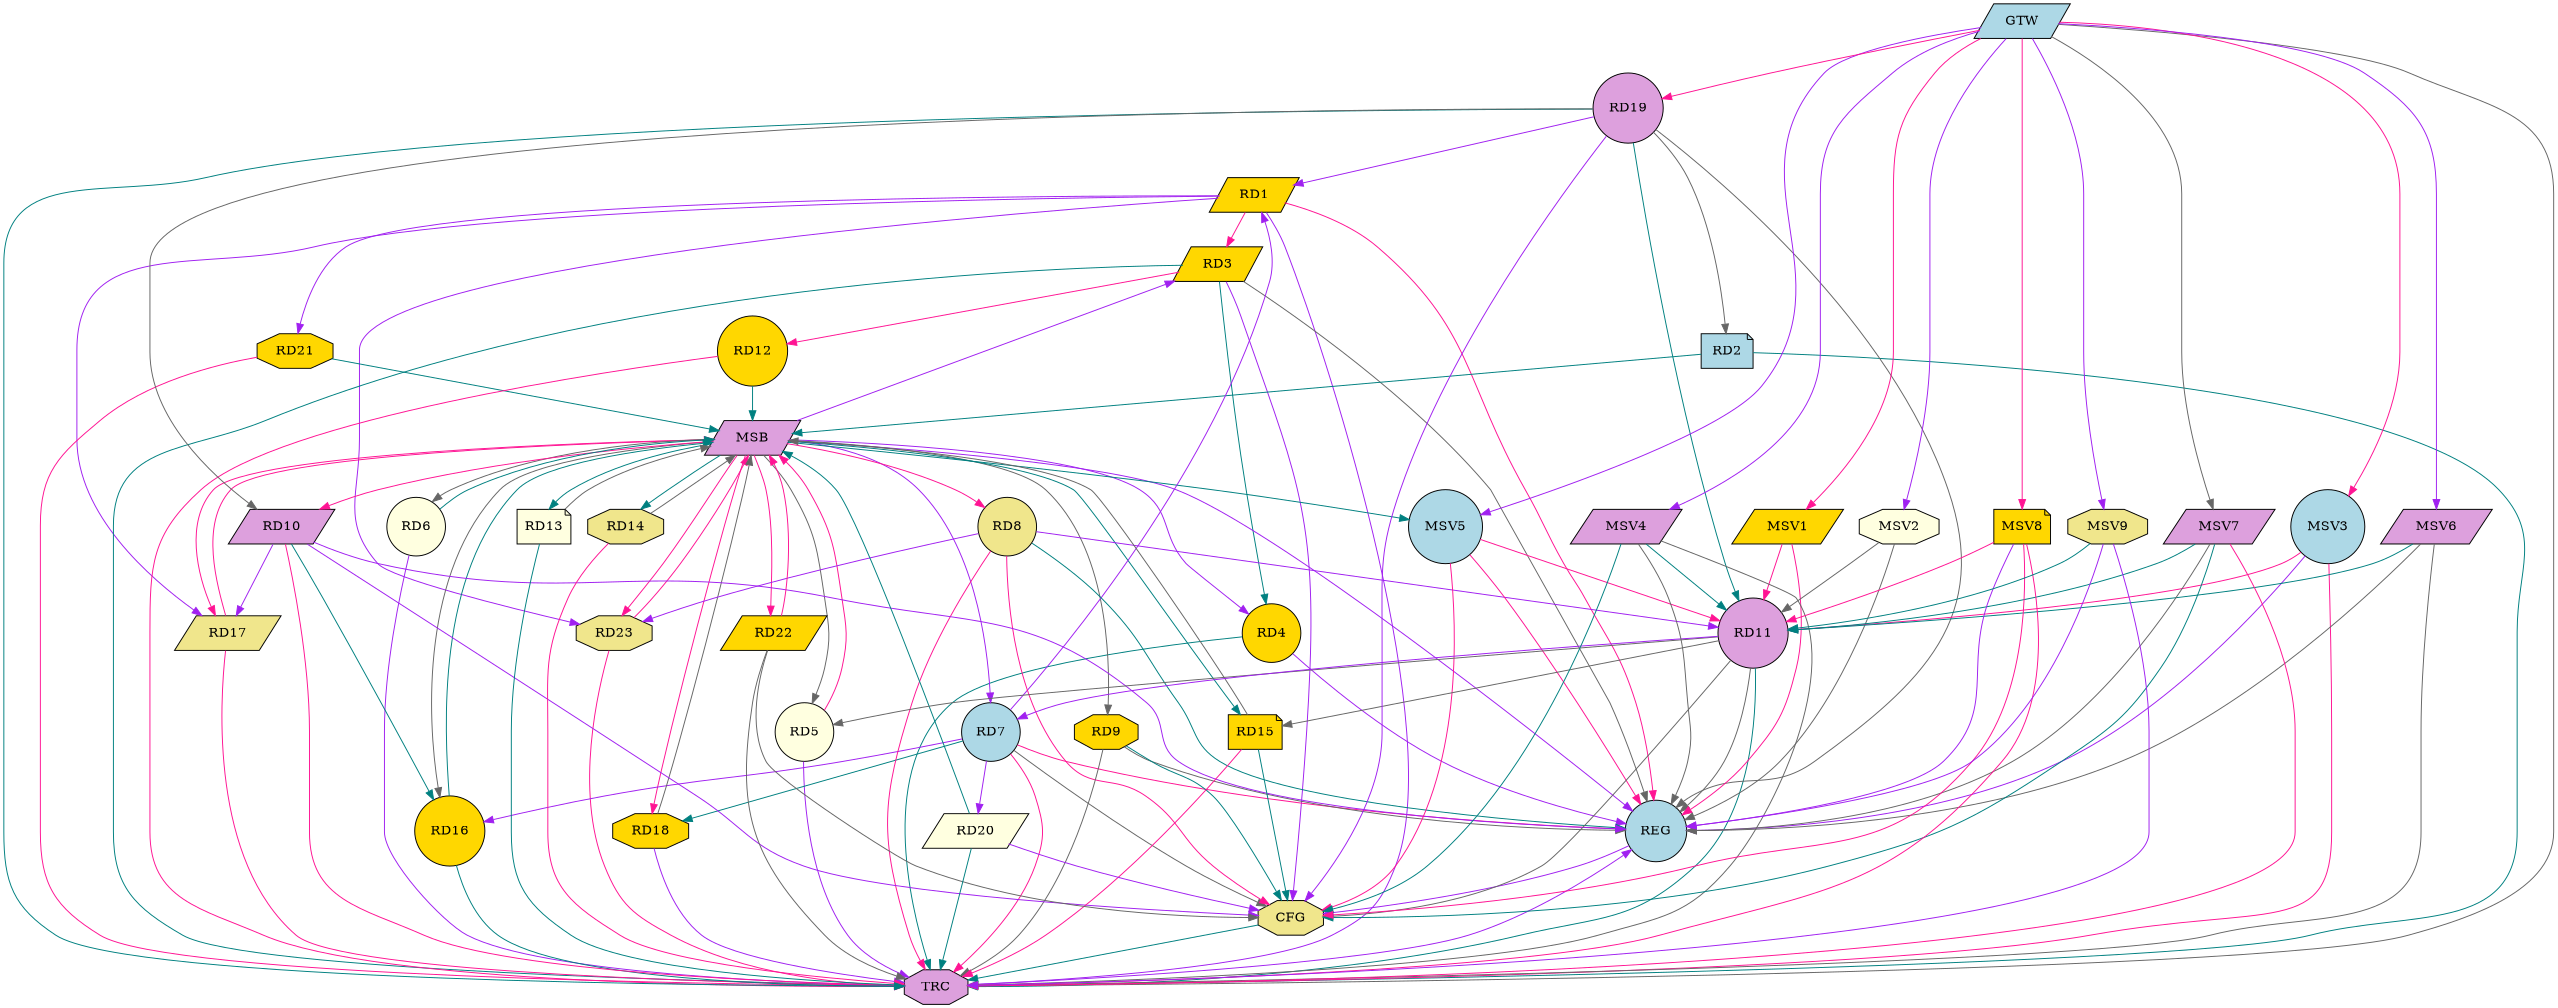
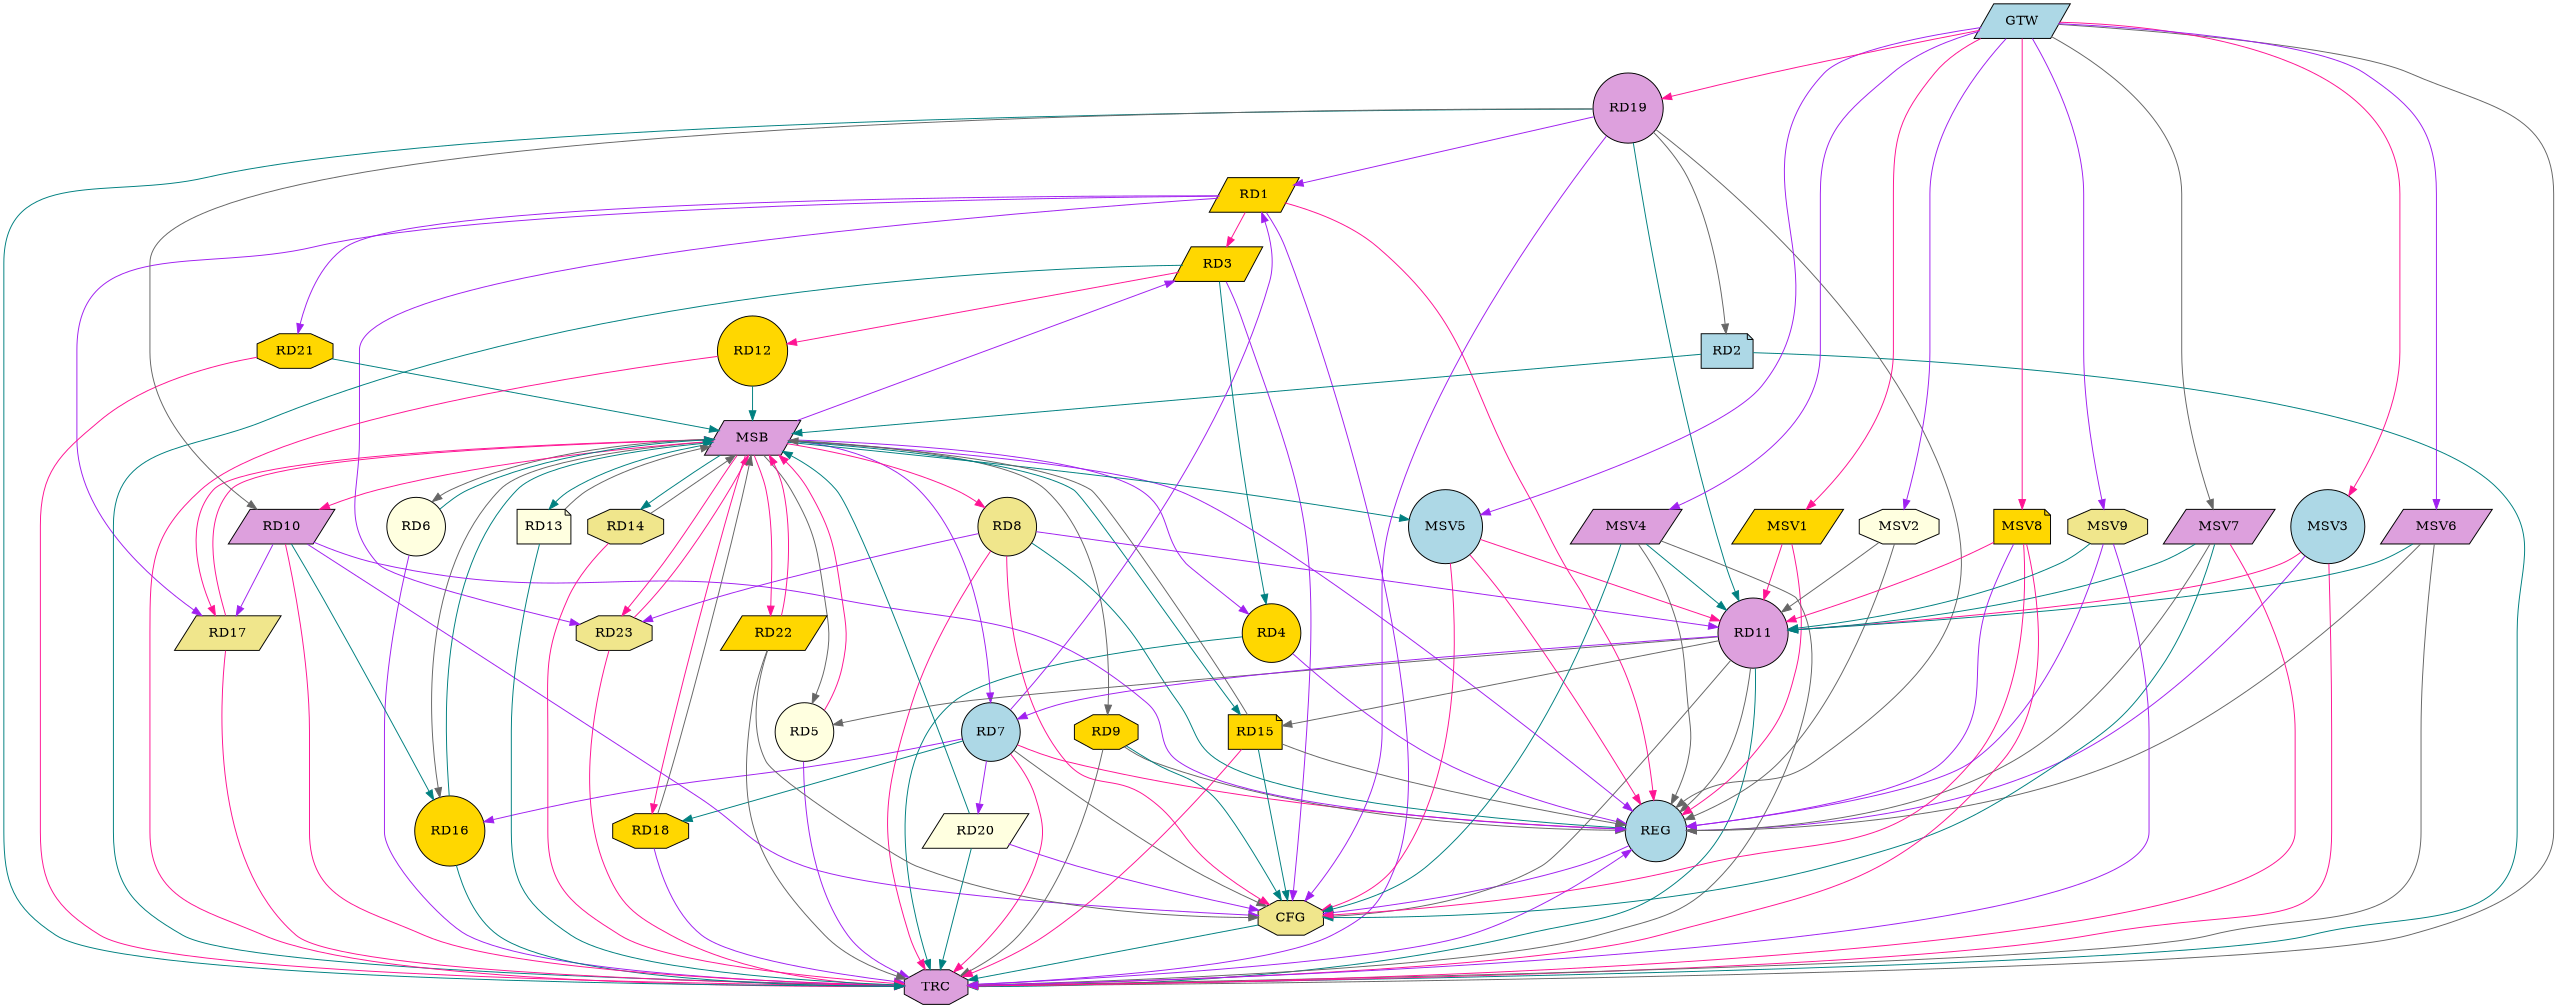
(1494, 496) -> (1447, 790)
